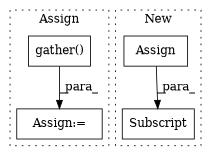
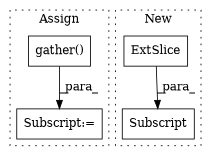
(156, 51) -> (156, 51)
(59, 124) -> (59, 124)
